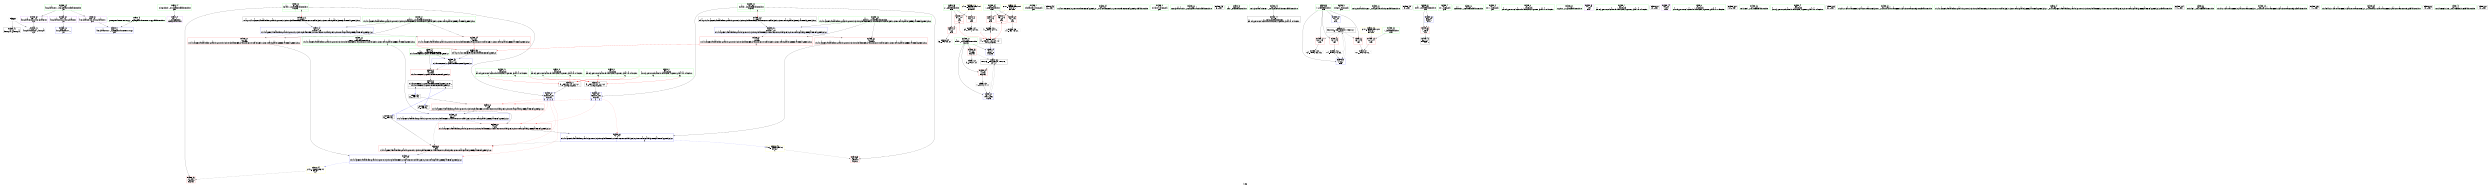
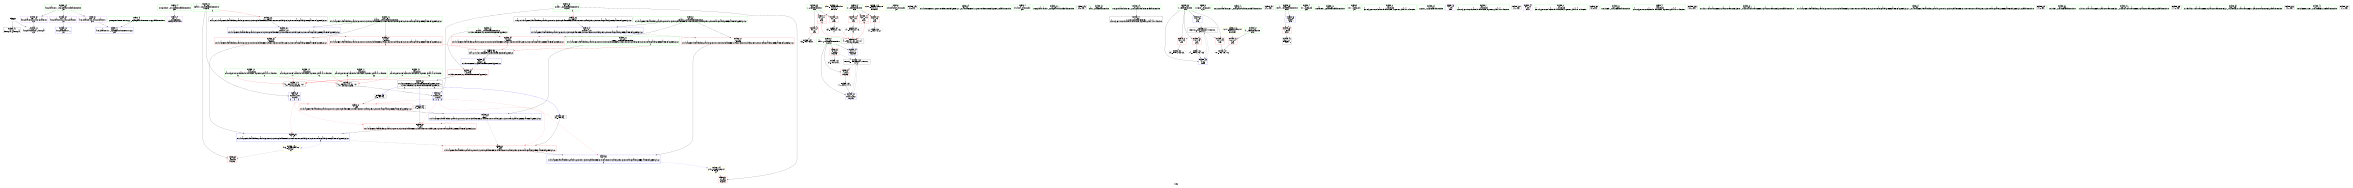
(440, 57) -> (496, 35)
